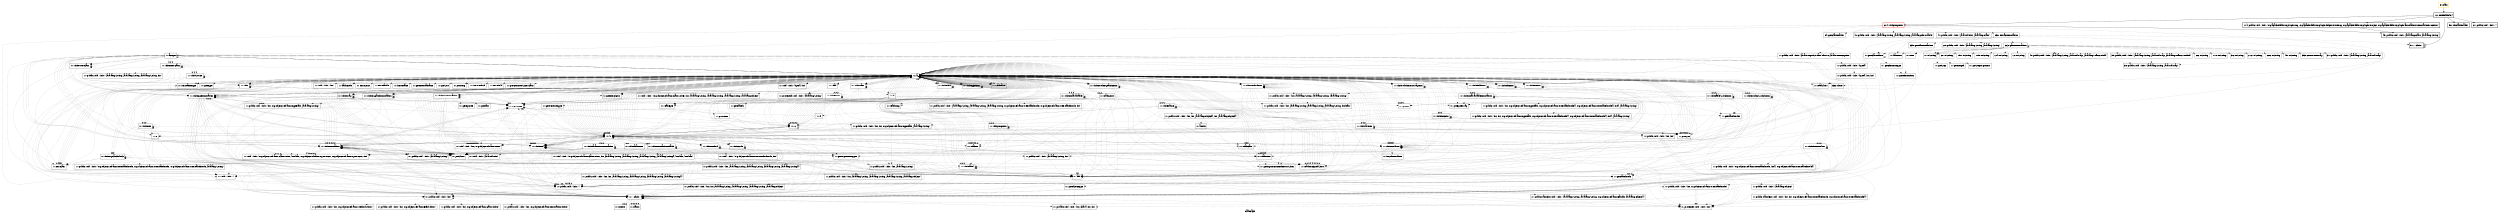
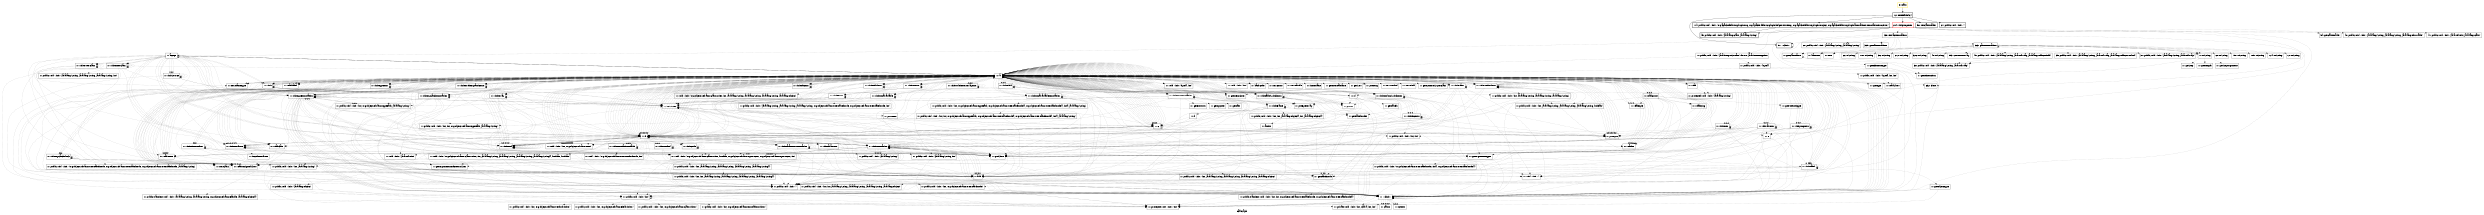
none -> (1198, 106)
